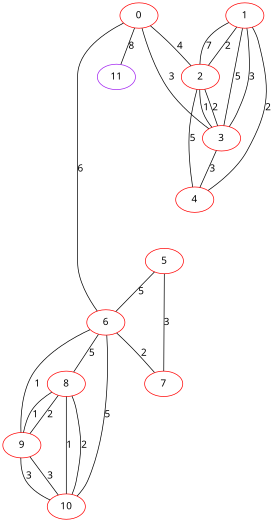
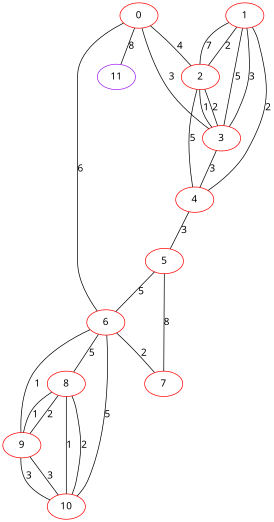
none -> (180, 230)
(167, 322) -> (167, 322)
